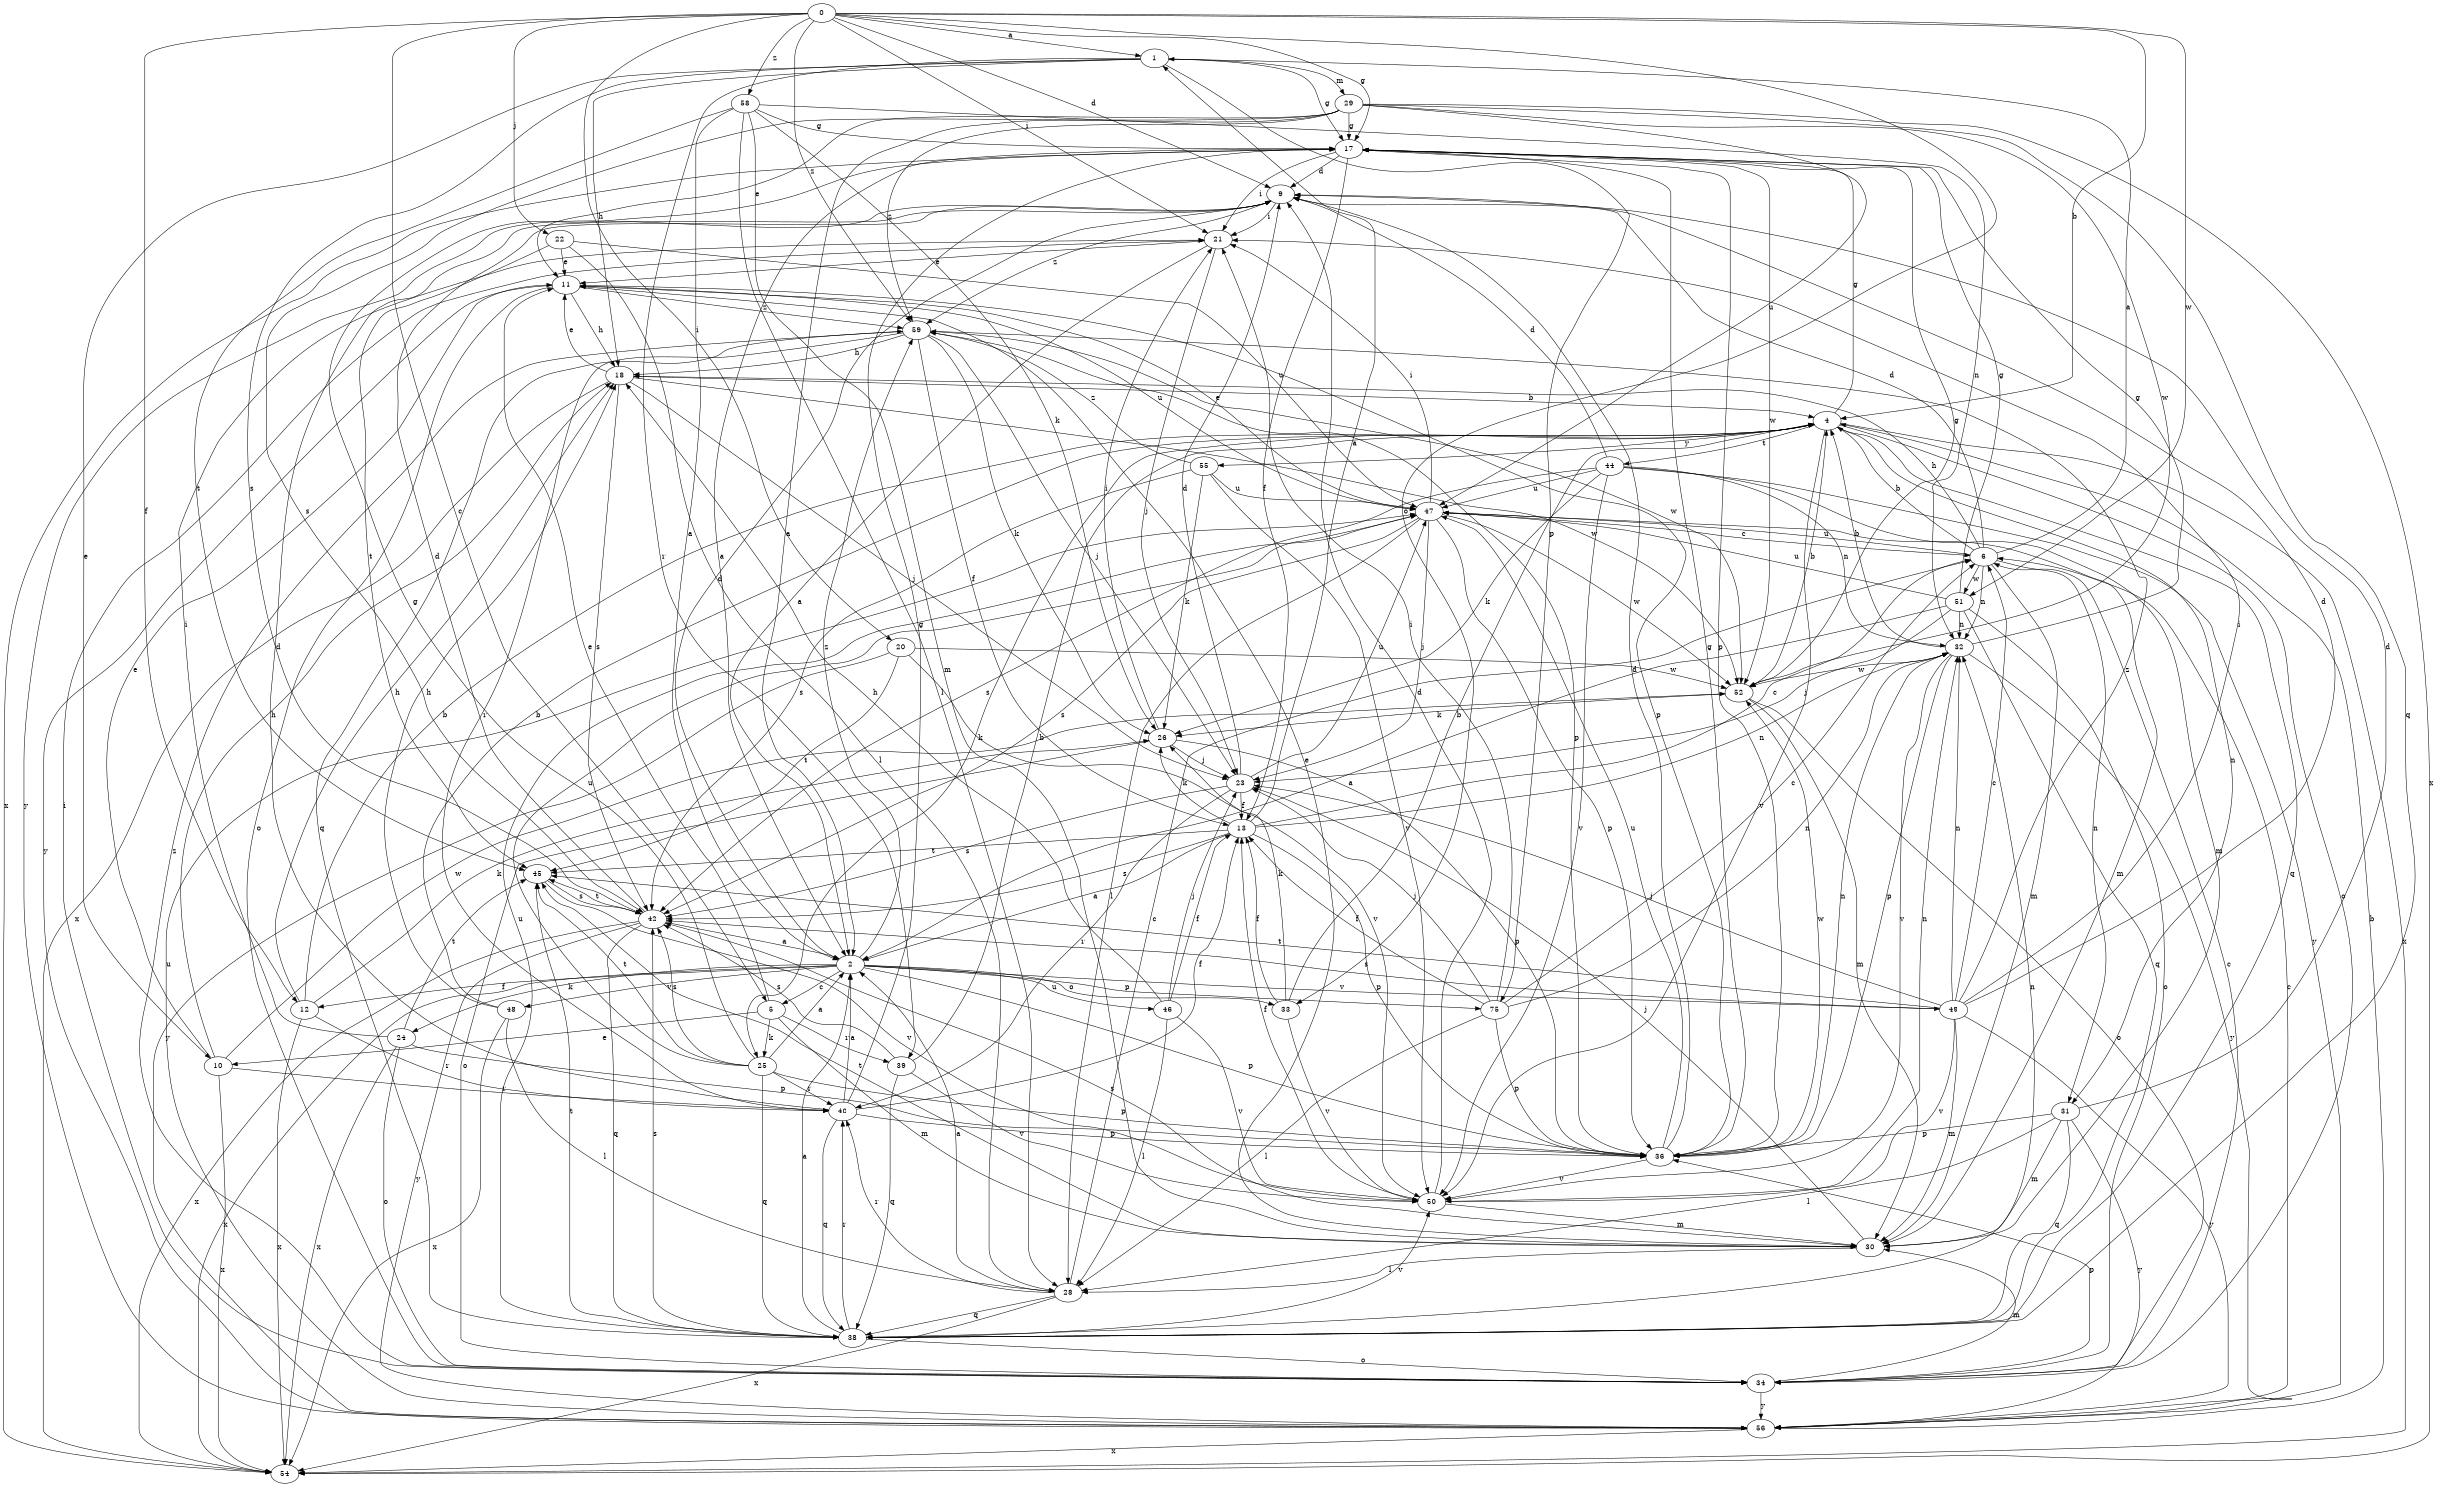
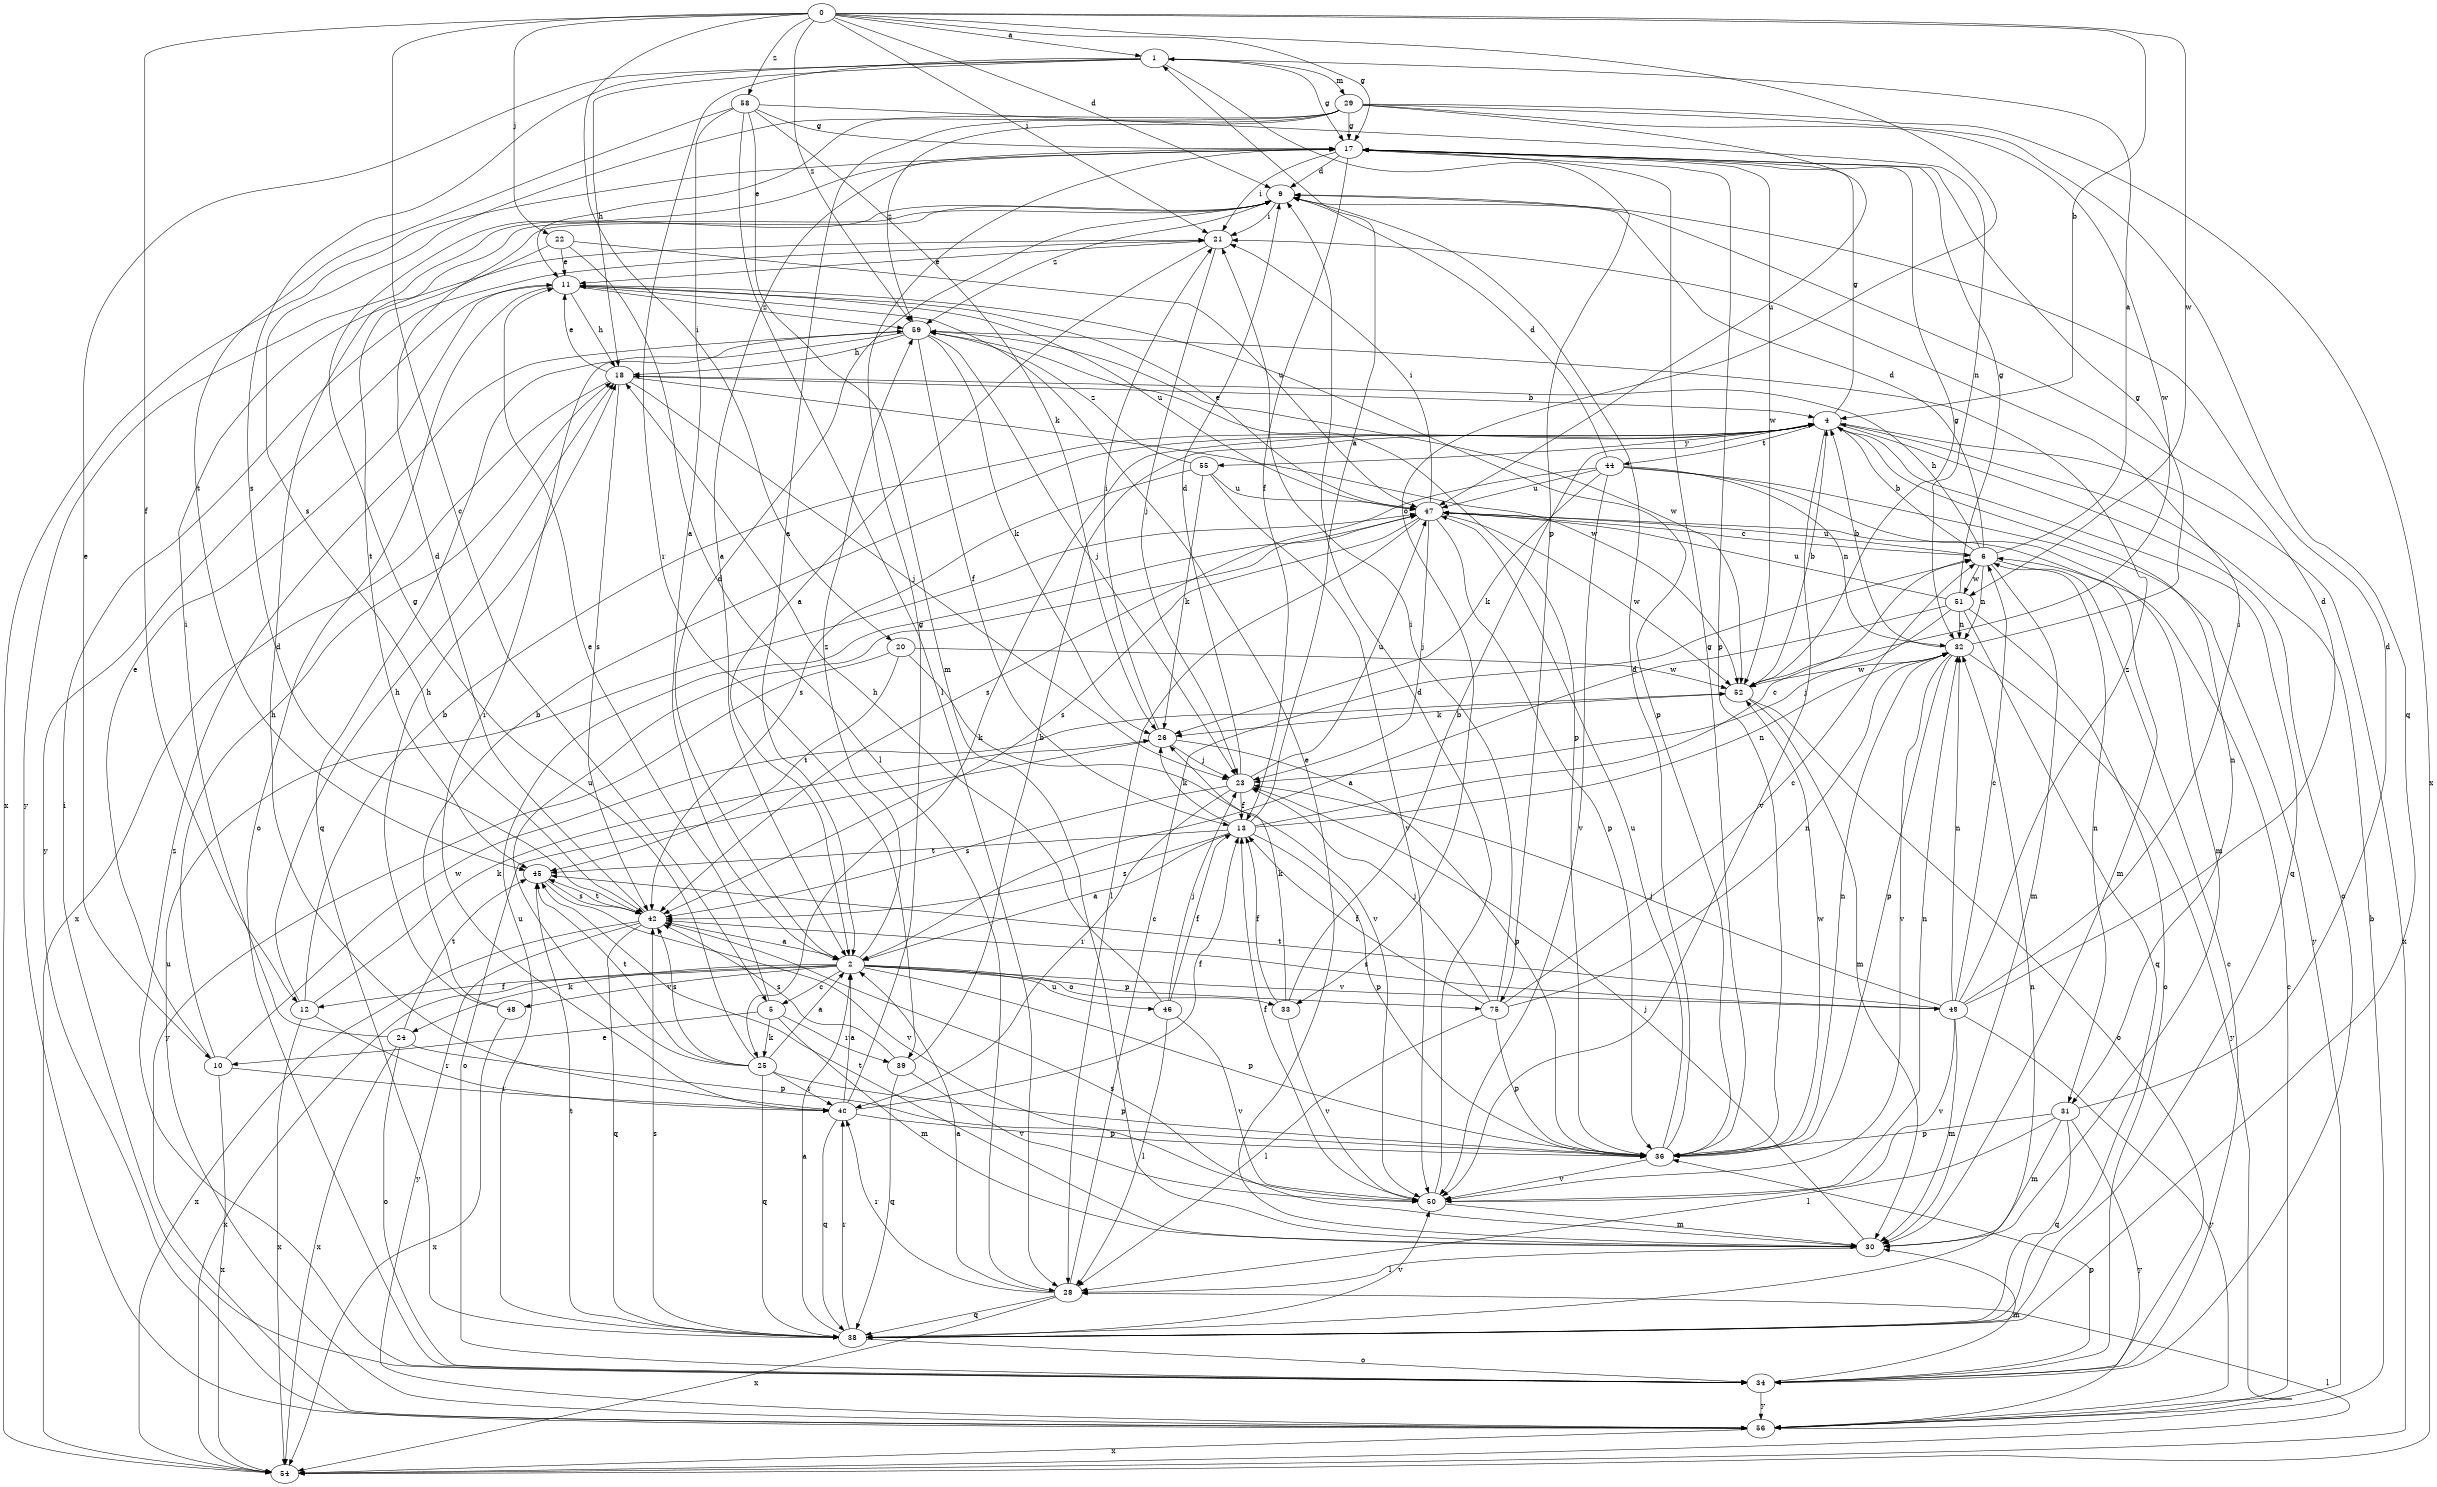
(730, 1225) -> (1965, 1439)
